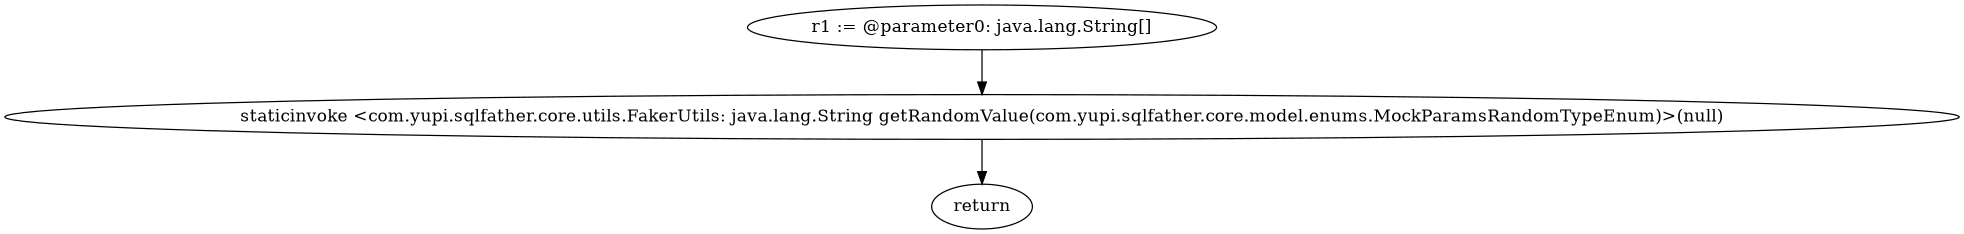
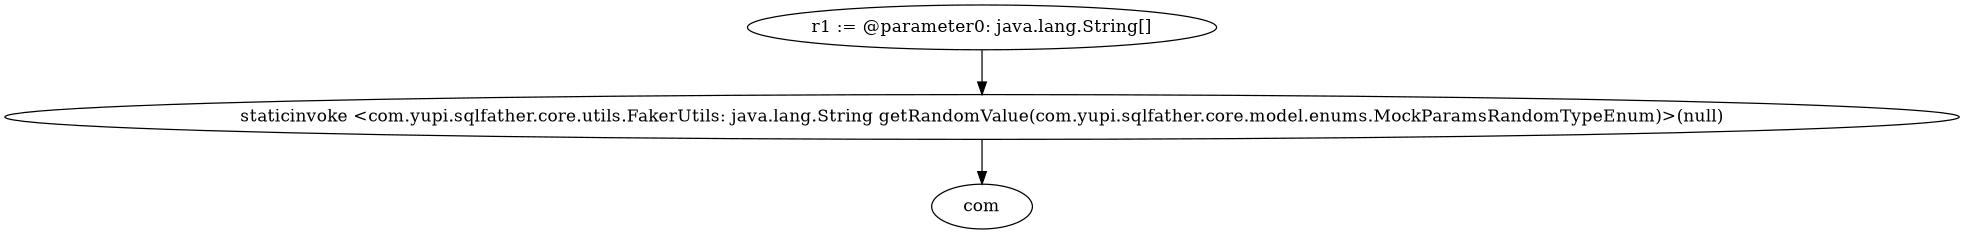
(982, 207) -> (982, 207)
